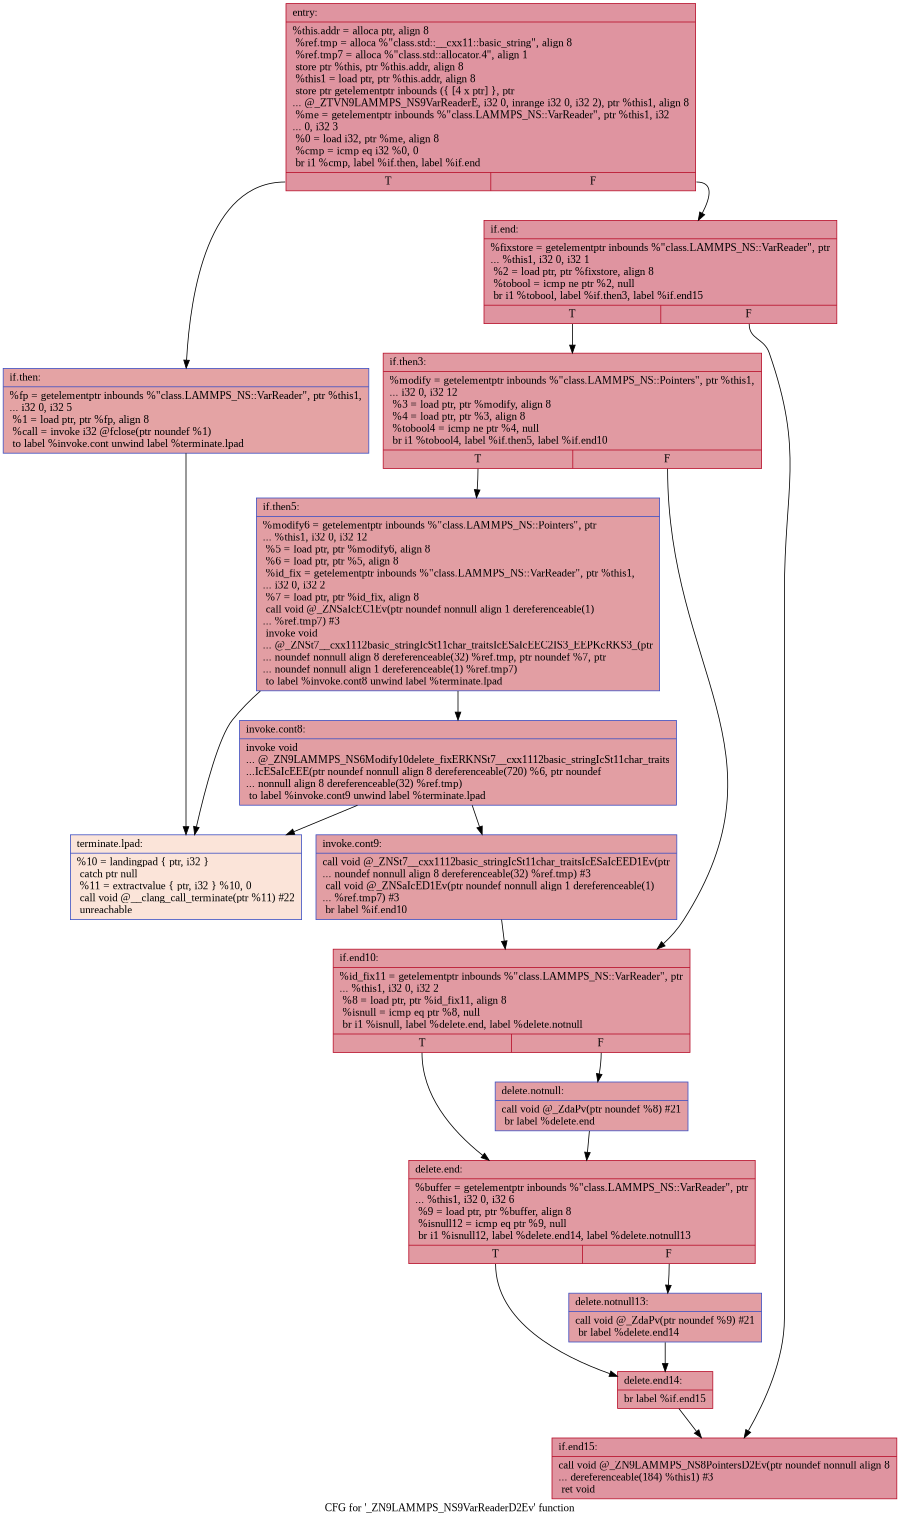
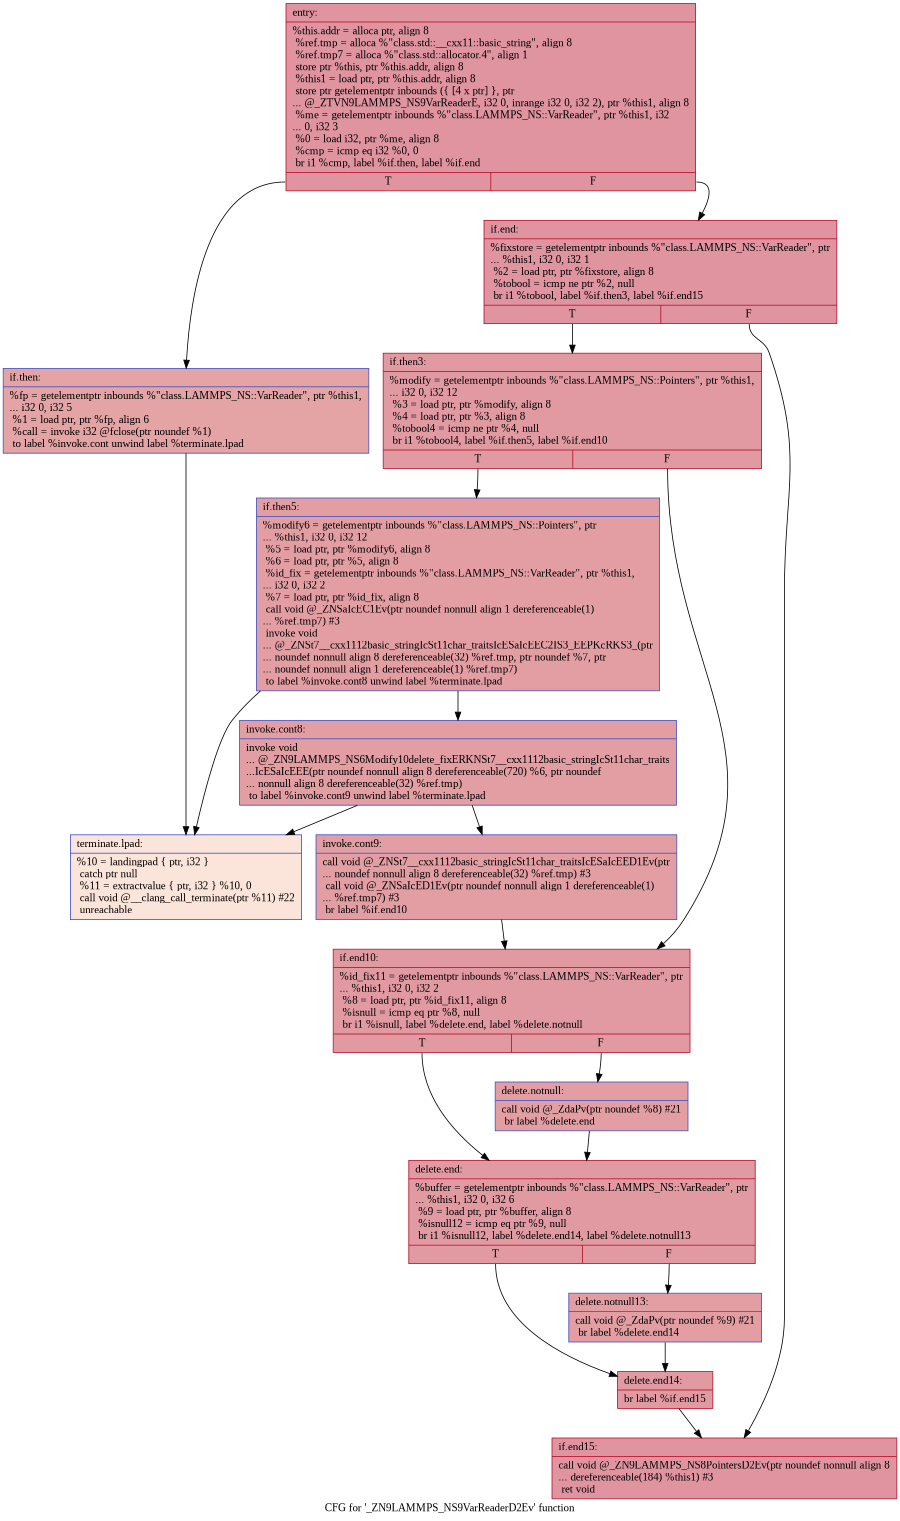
(80, 420) -> (80, 420)
